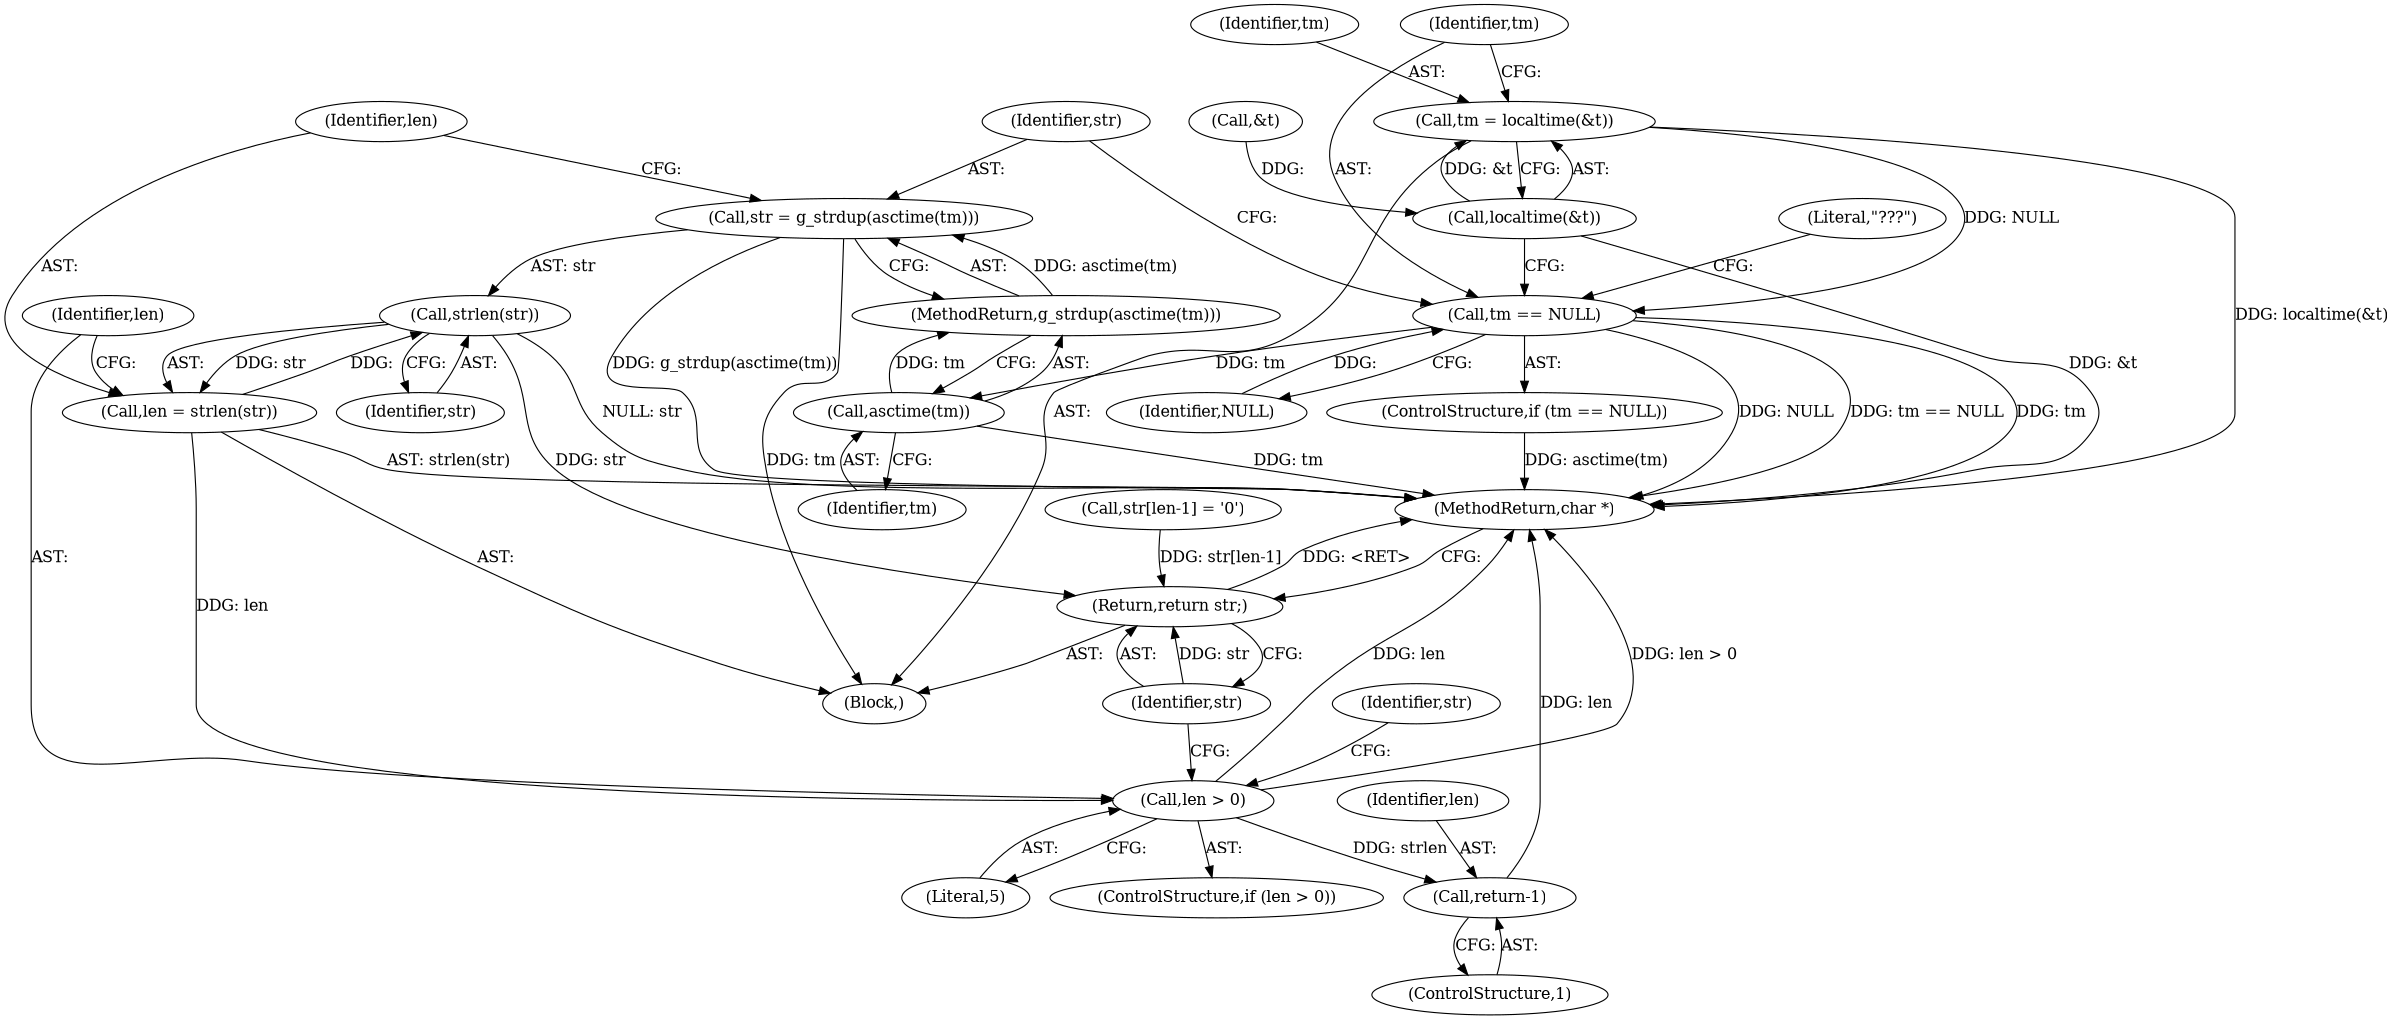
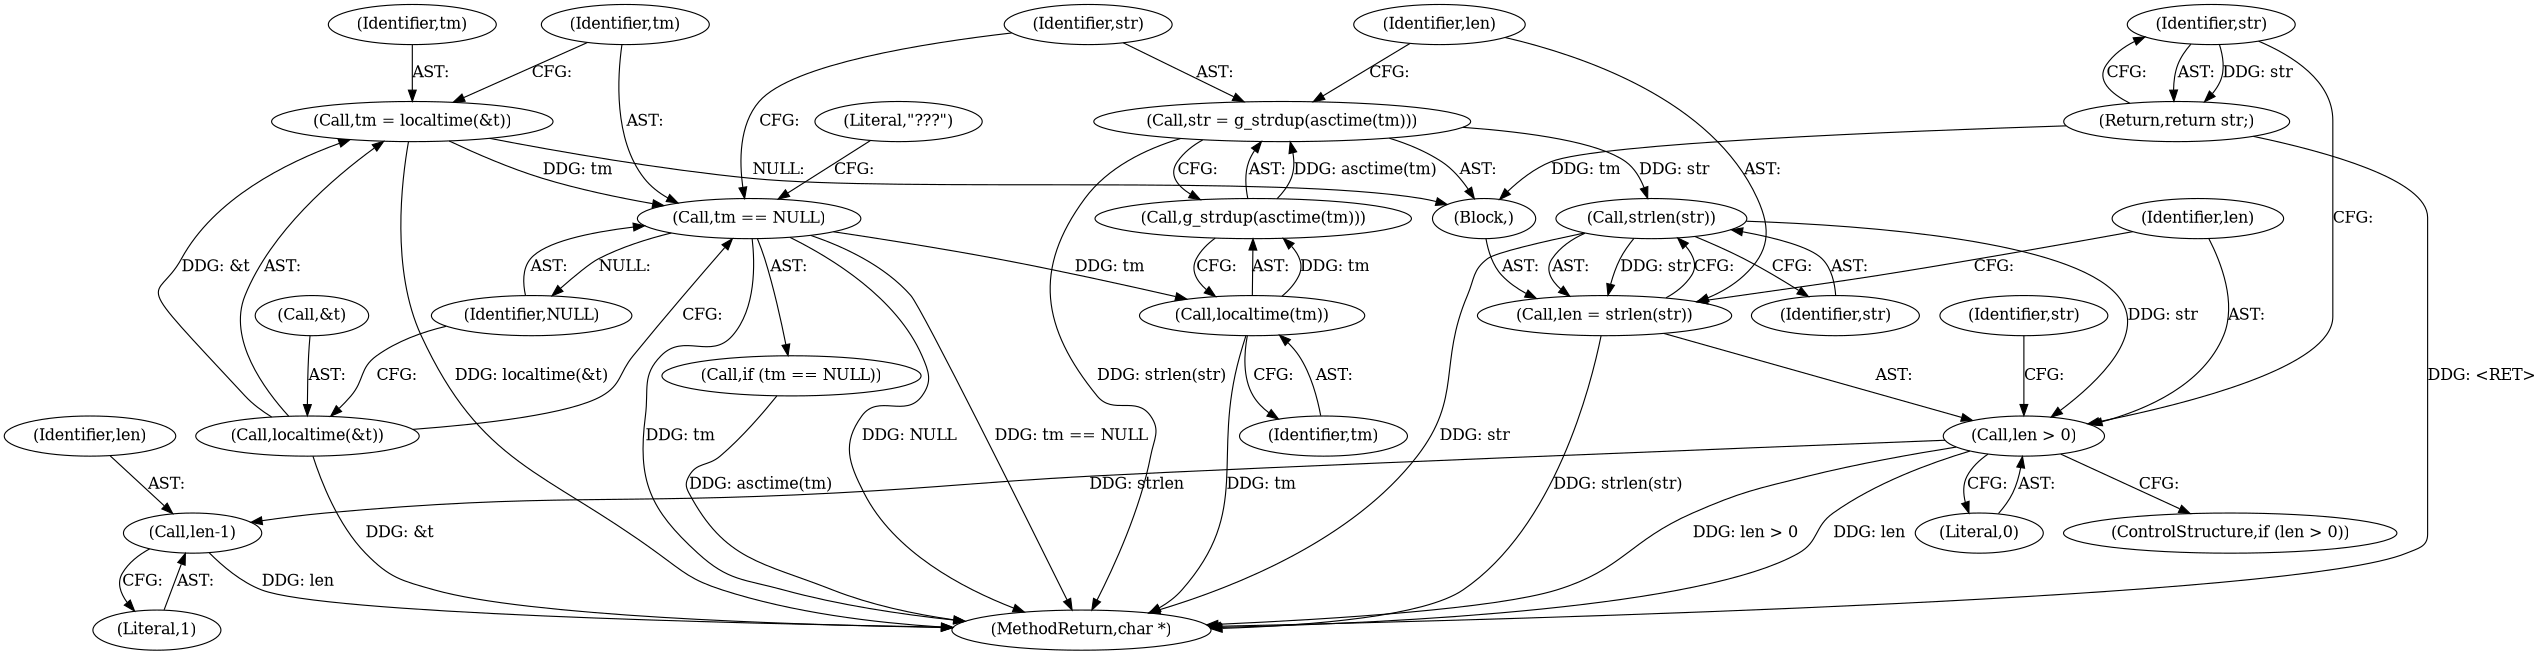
(1519, 164) -> (381, 353)
(1285, 170) -> (330, 376)
(2011, 219) -> (578, 170)
(563, 267) -> (1675, 170)
(1066, 316) -> (1253, 219)
(374, 364) -> (1717, 267)
(725, 364) -> (1162, 376)
(1358, 364) -> (552, 267)
(1455, 364) -> (628, 267)
(642, 413) -> (1475, 436)
(899, 413) -> (1252, 316)
(1075, 413) -> (781, 170)
(1524, 413) -> (792, 376)
(449, 461) -> (1618, 485)
(801, 461) -> (1481, 170)
(1163, 510) -> none
(730, 538) -> (1995, 246)
(1389, 576) -> none
(512, 582) -> (1499, 272)
(232, 607) -> (1897, 376)
(1087, 655) -> (1586, 170)
(1227, 849) -> (2162, 485)
(966, 898) -> (1979, 533)
(1490, 898) -> (193, 533)
(1490, 995) -> (157, 630)
